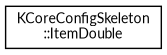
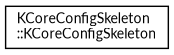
(83, 27) -> (87, 27)
